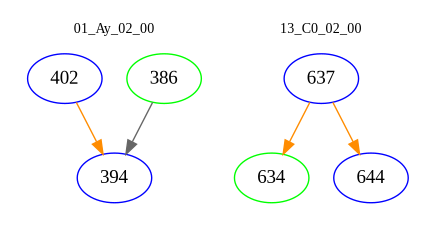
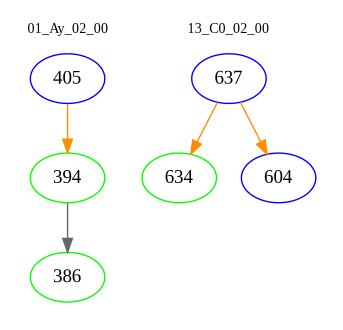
(65, 79) -> (68, 79)
(142, 122) -> (68, 221)
(114, 178) -> (68, 178)
(371, 178) -> (279, 178)
